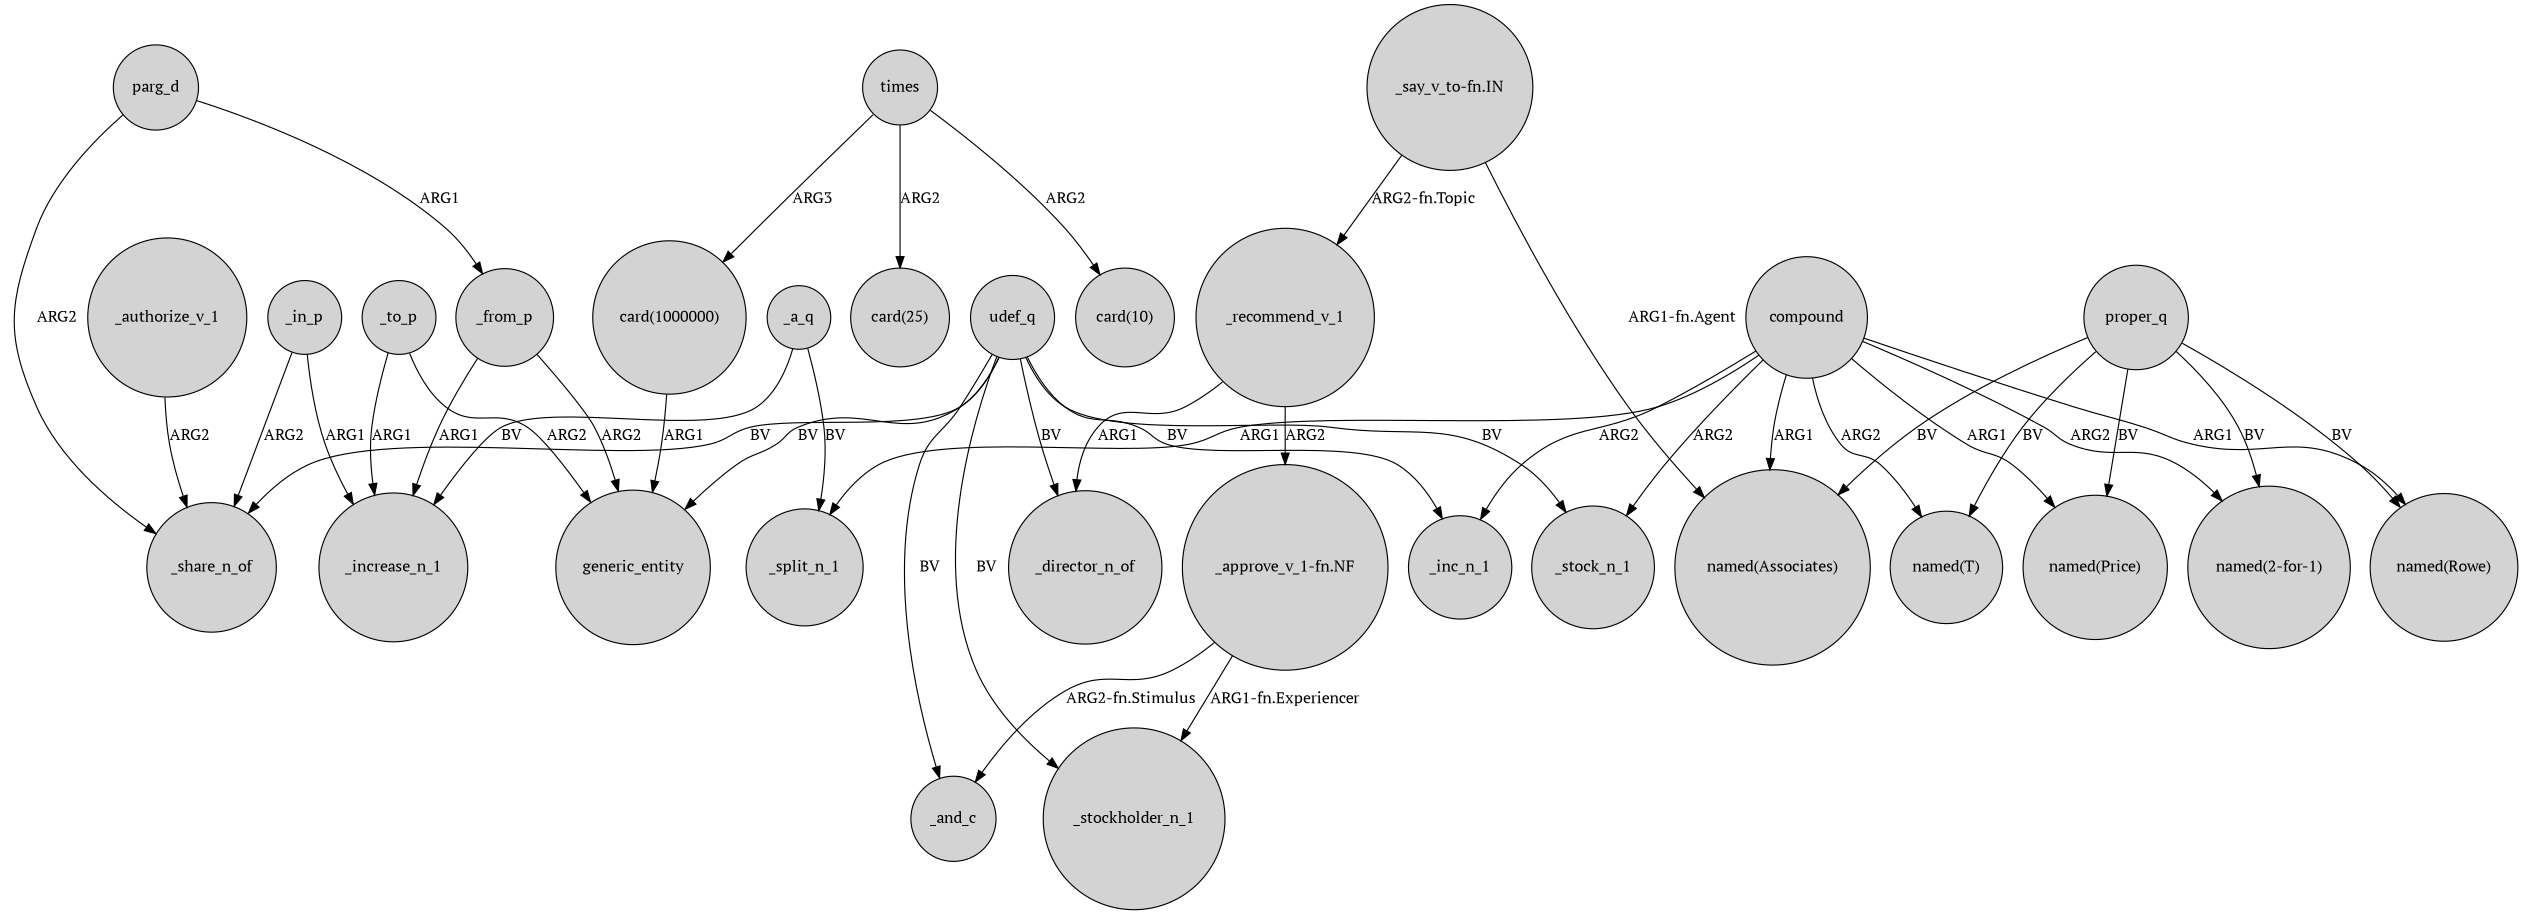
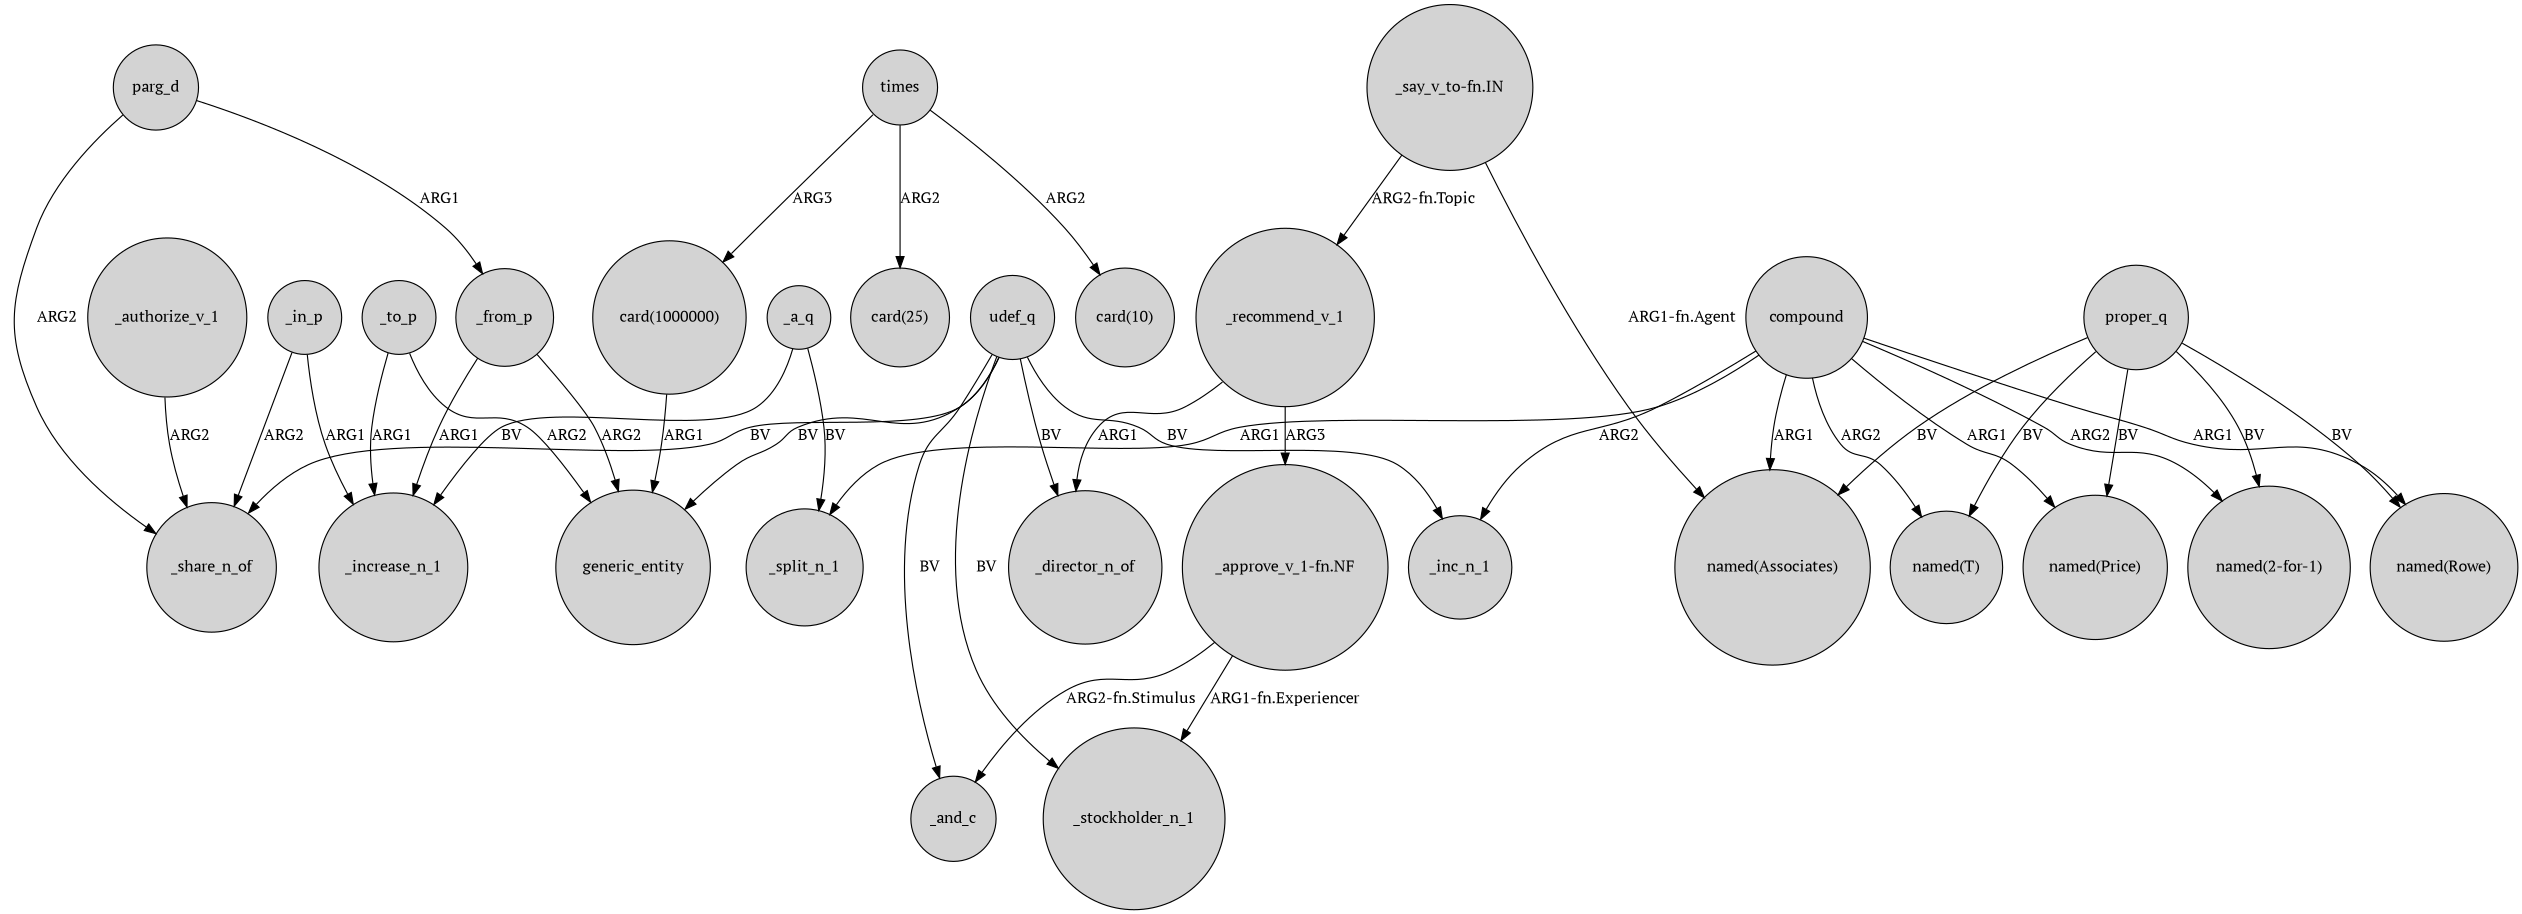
(1306, 436) -> (1306, 436)
(1593, 567) -> none
